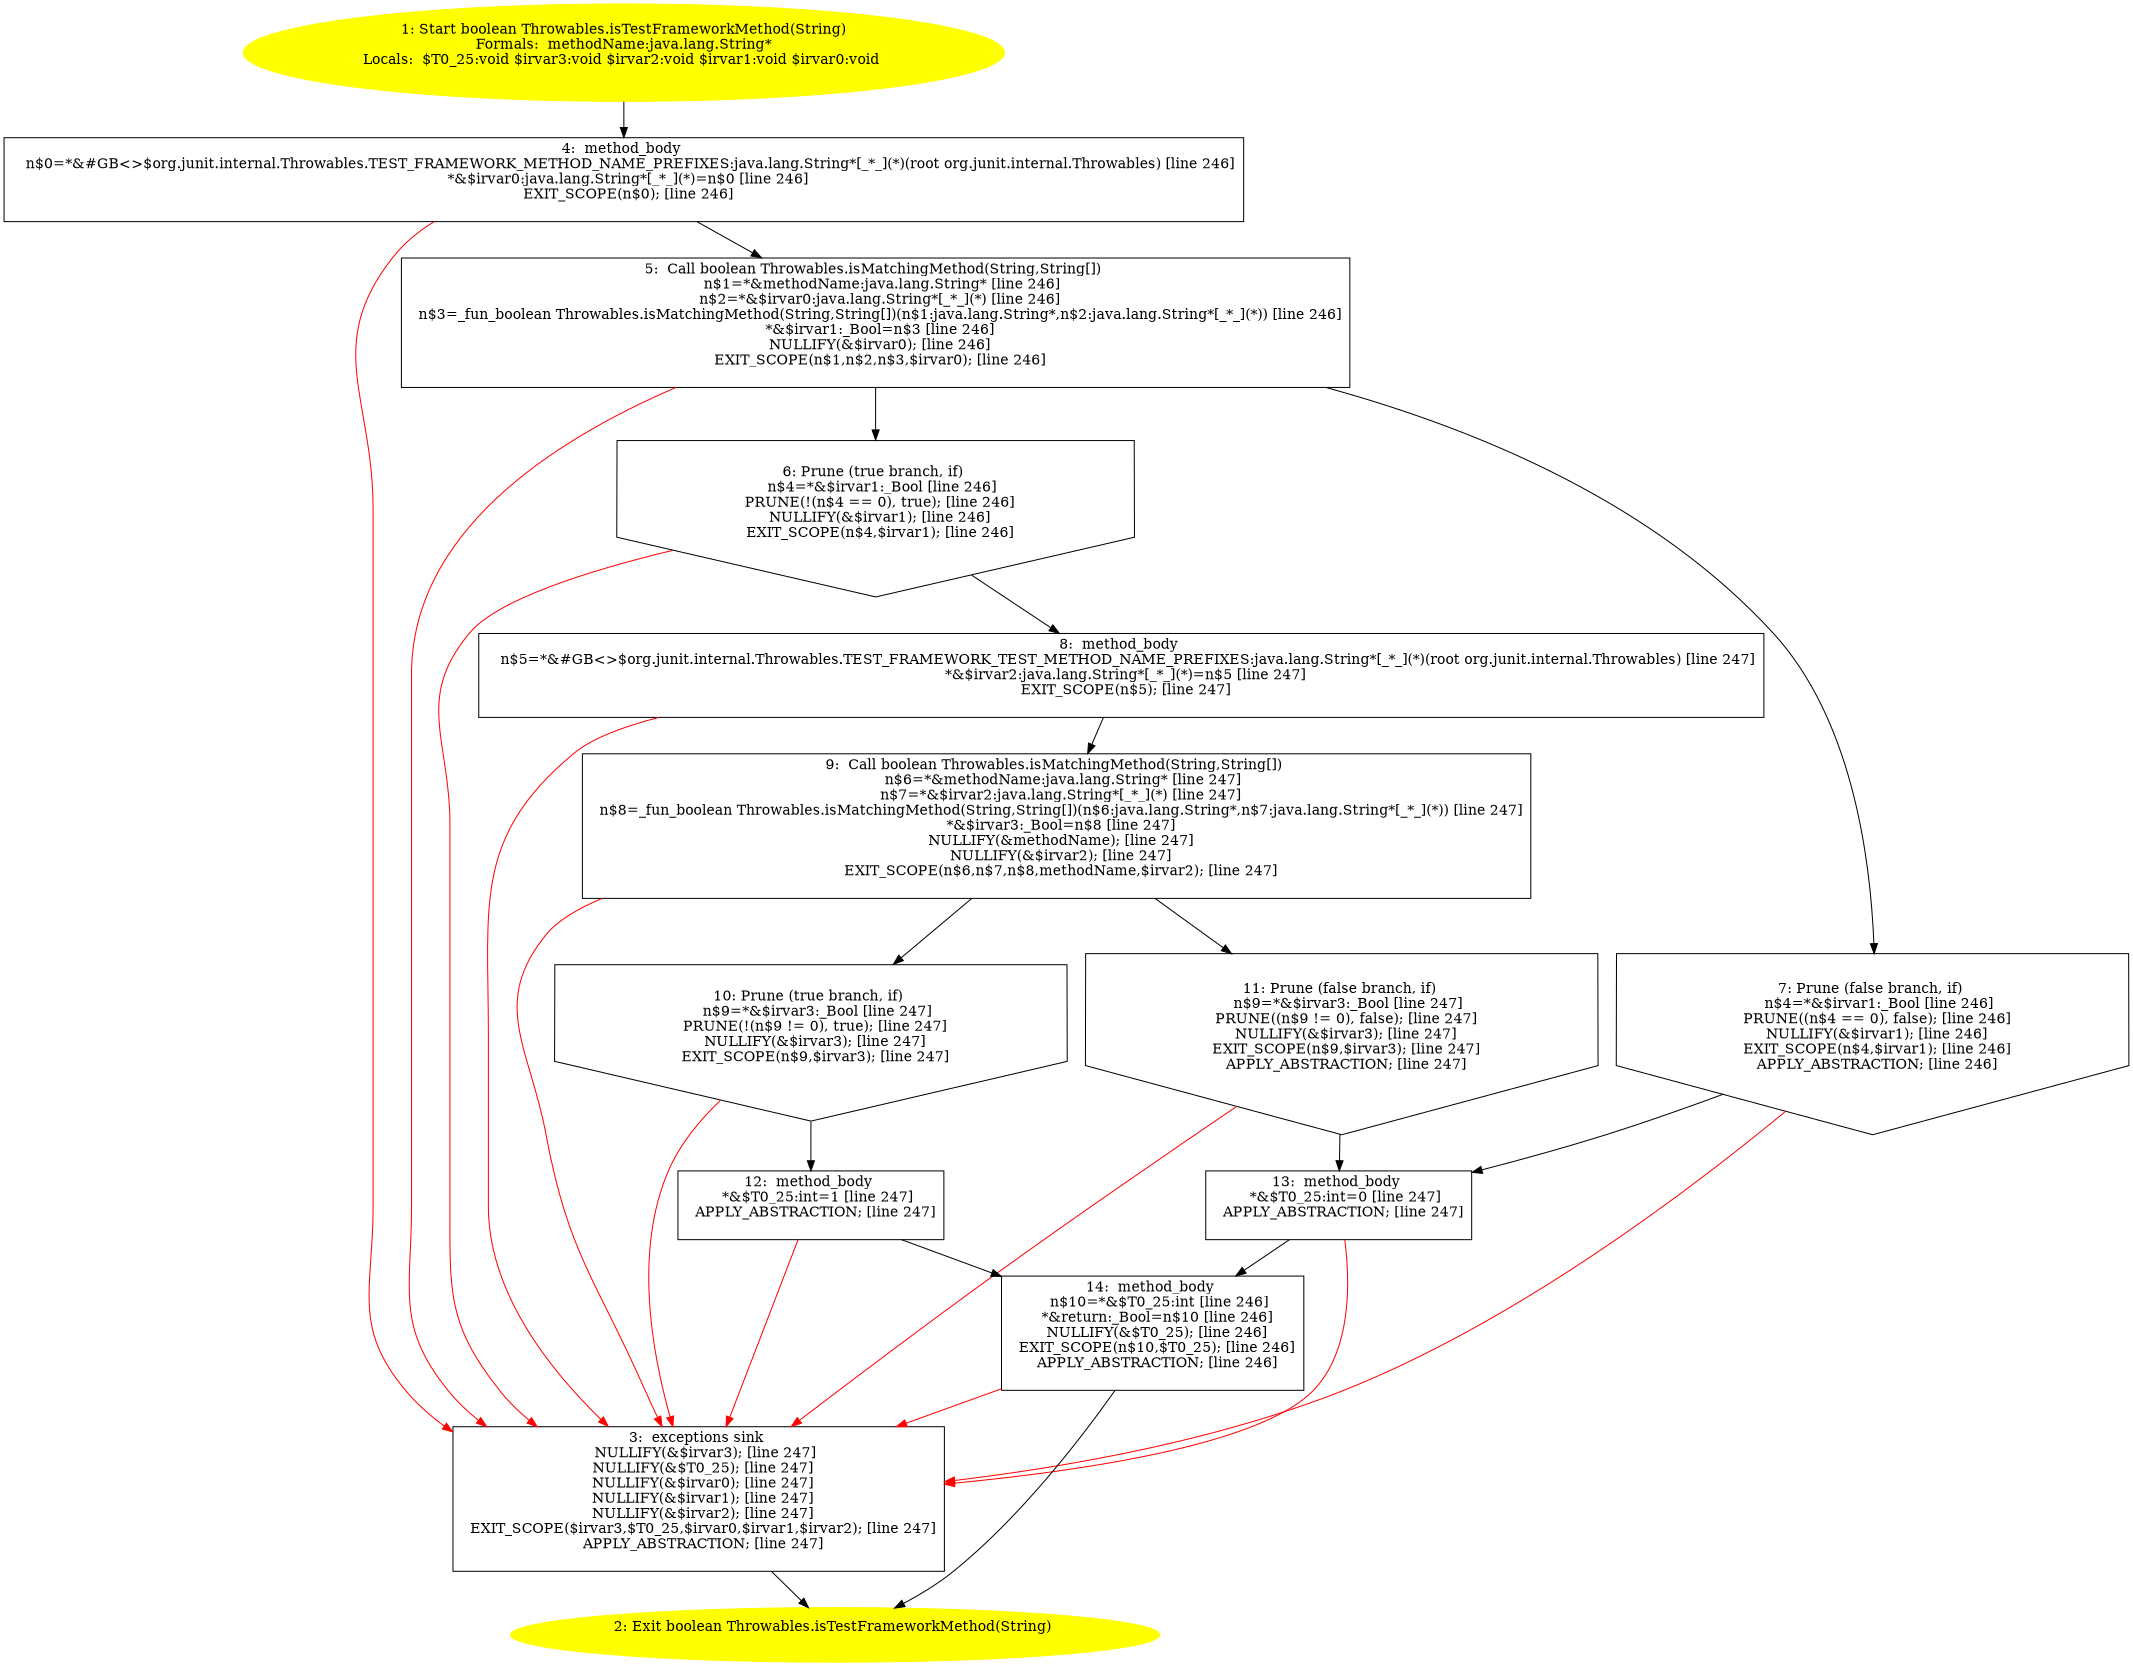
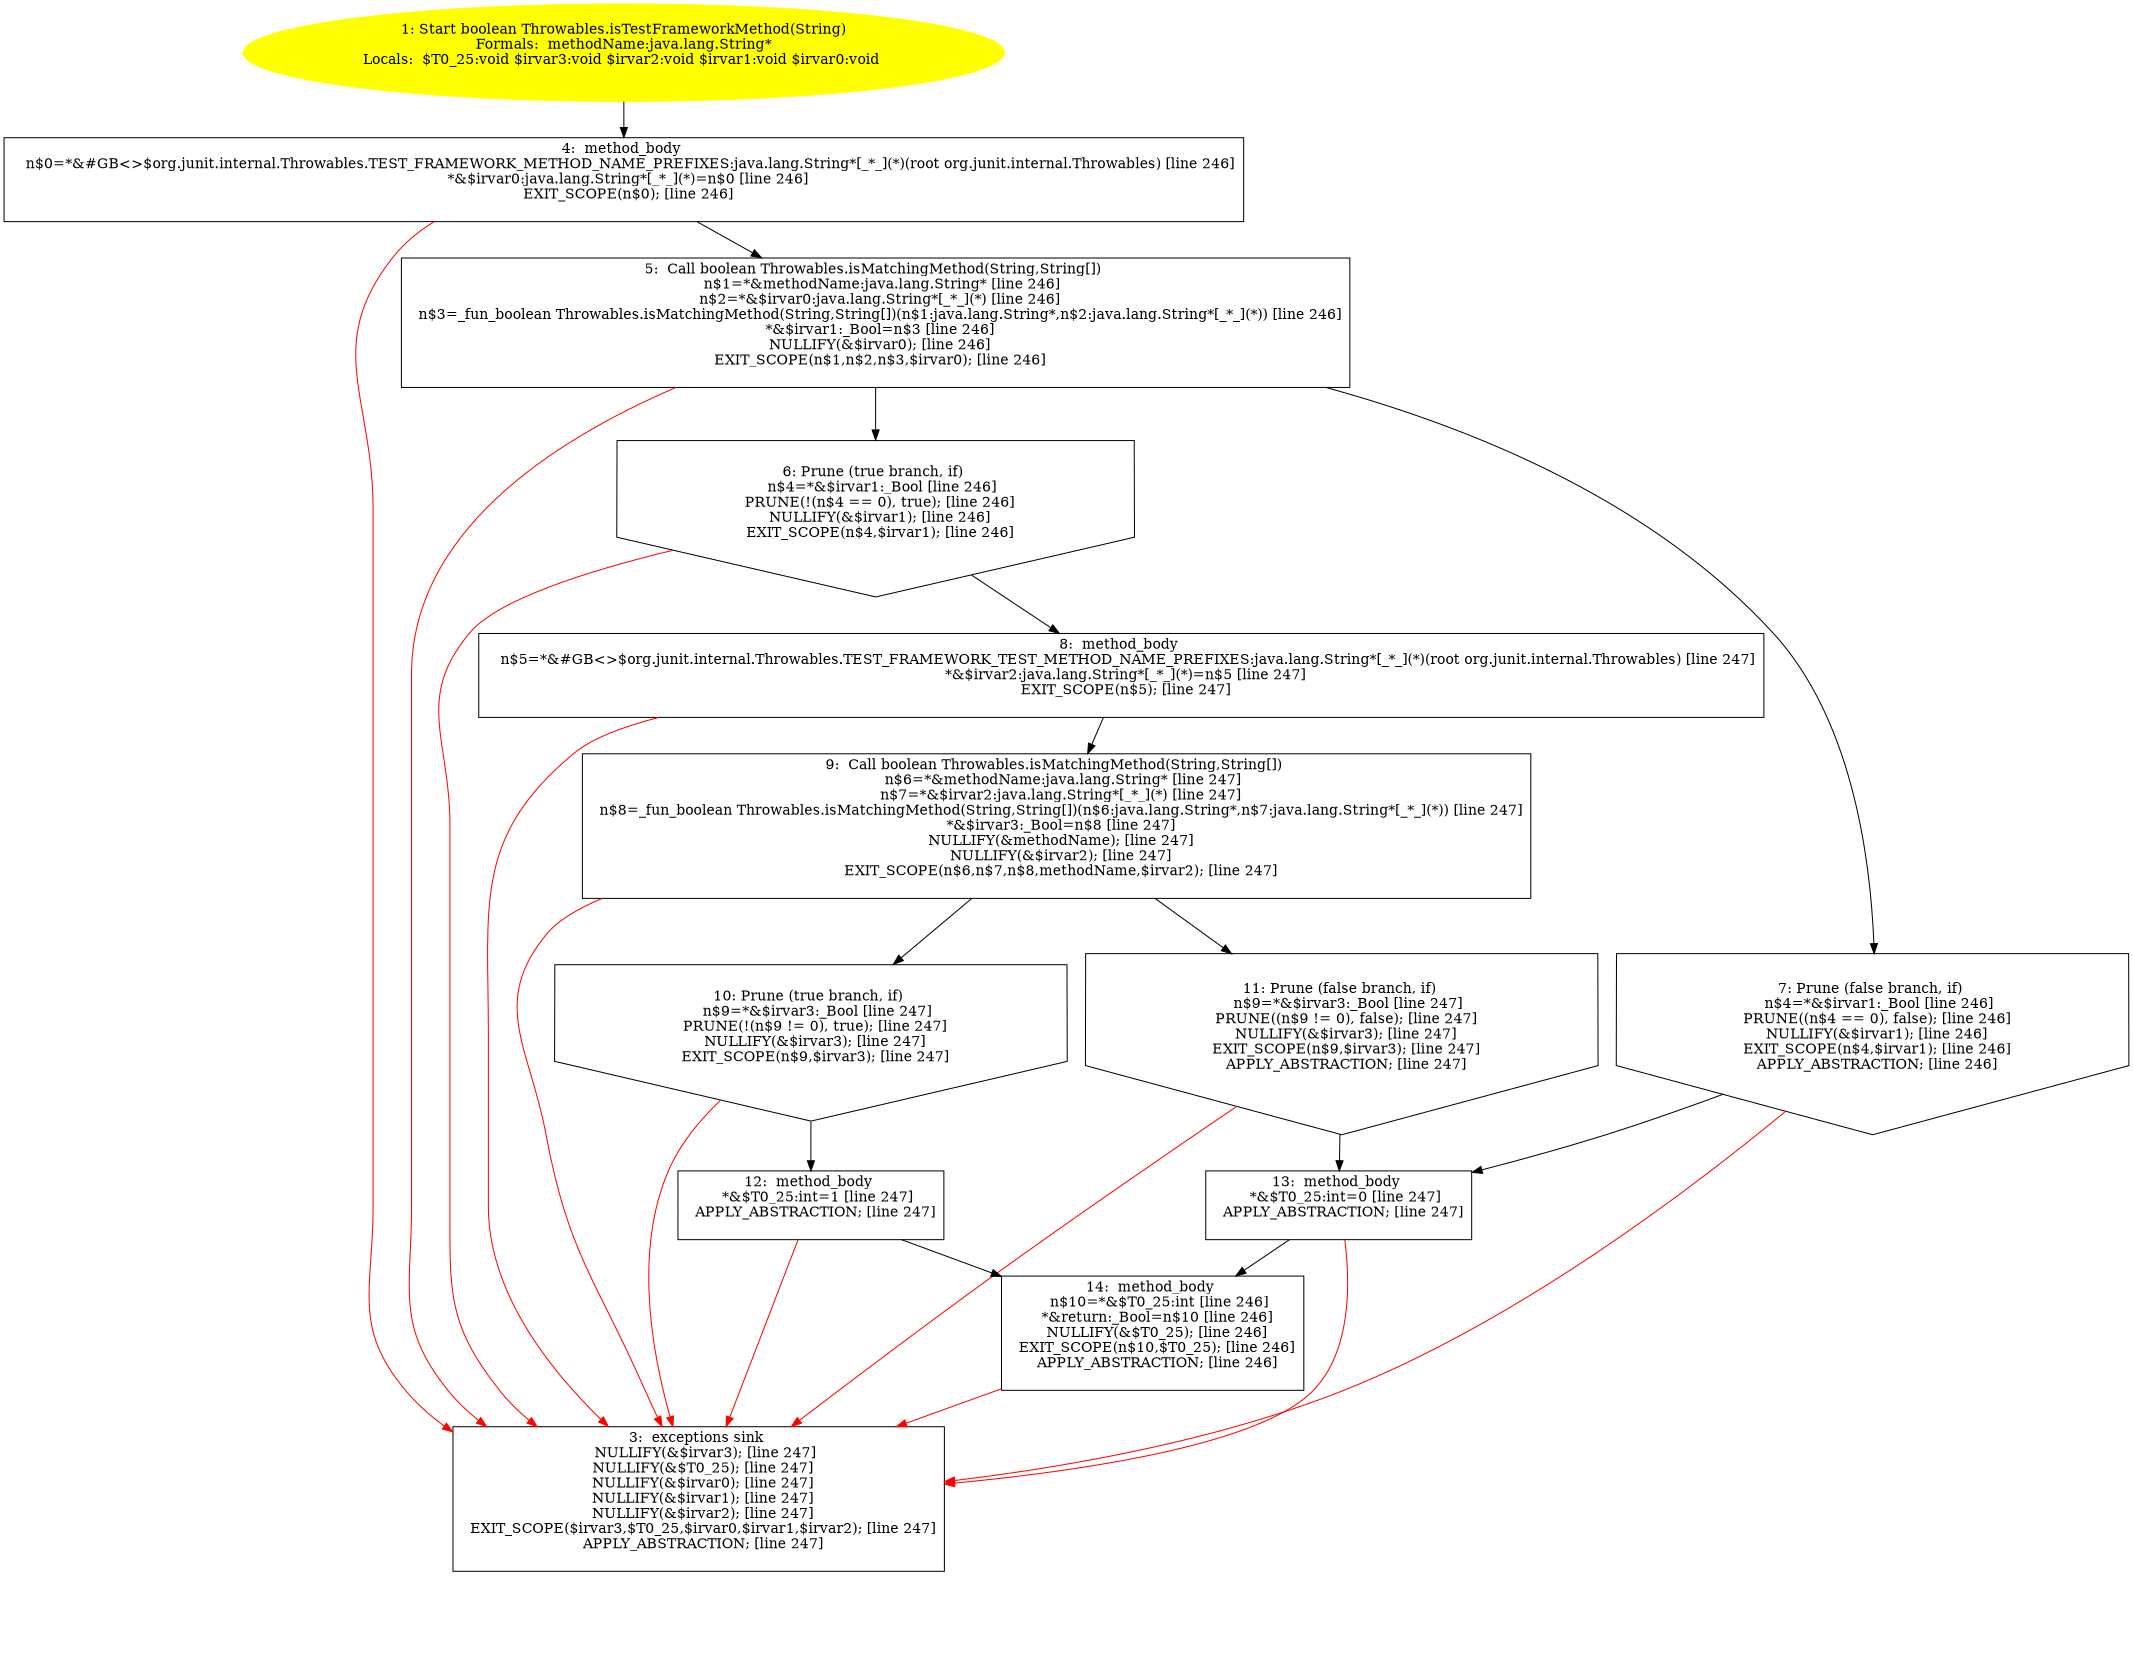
(835, 1635) -> none
